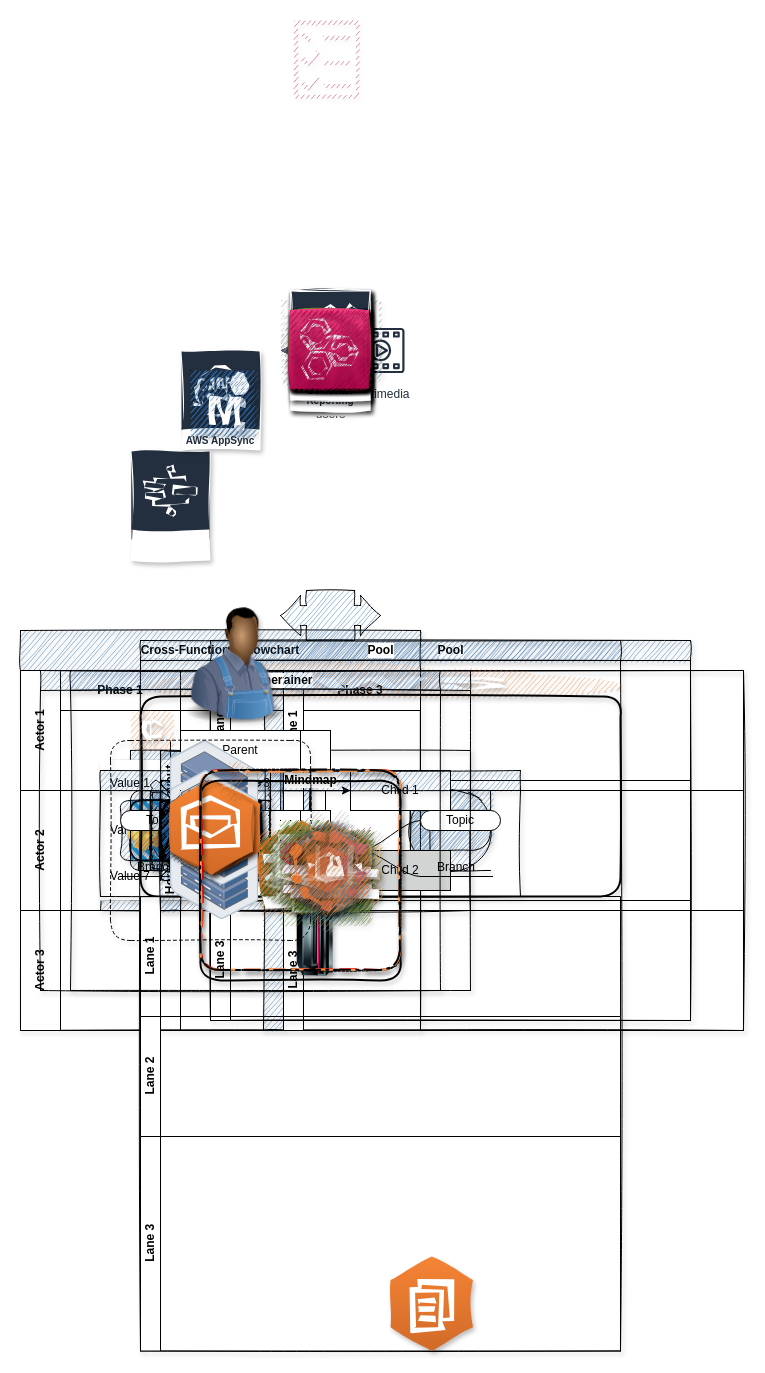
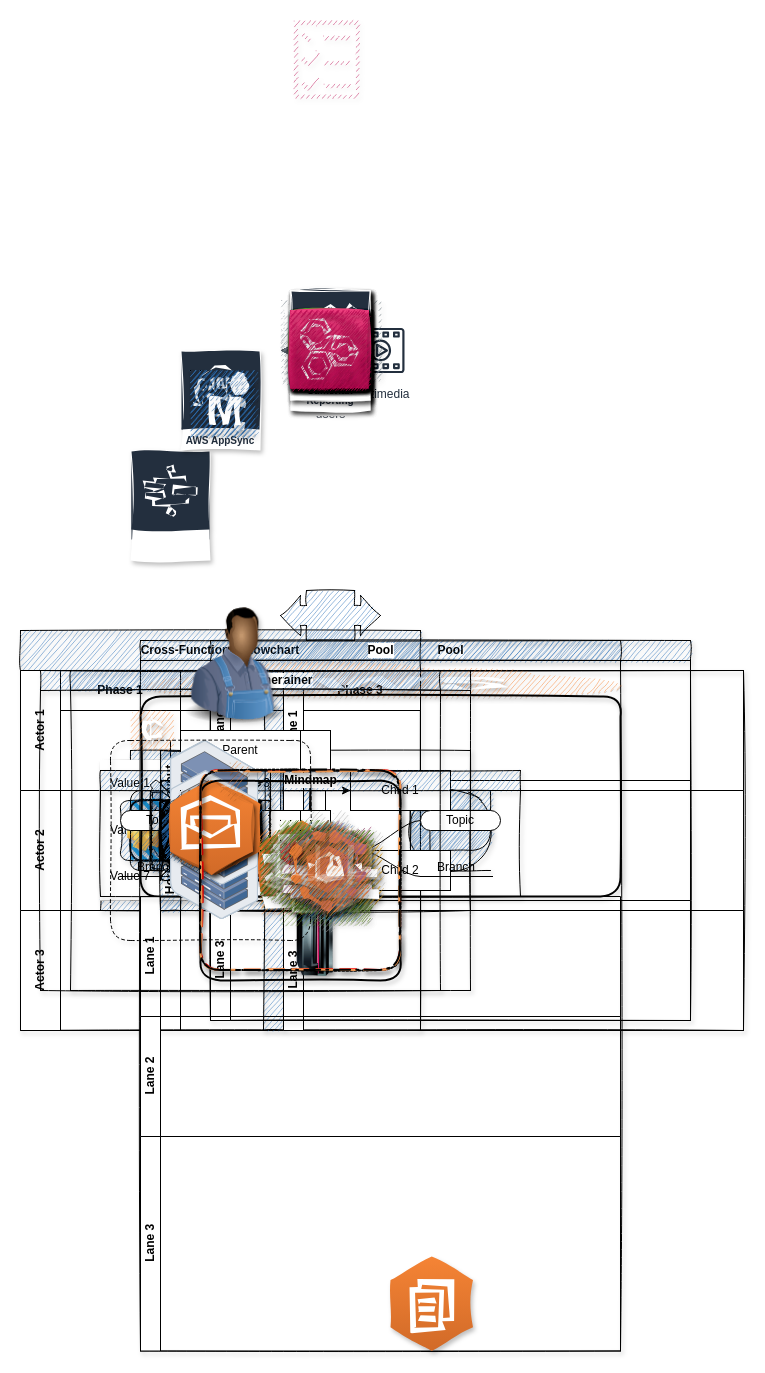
(401, 871) -> (401, 871)
